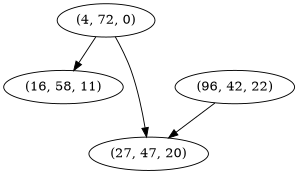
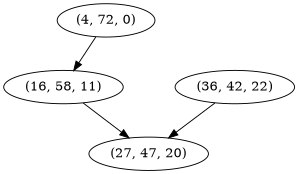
(134, 81) -> (102, 118)
(235, 87) -> (235, 87)
